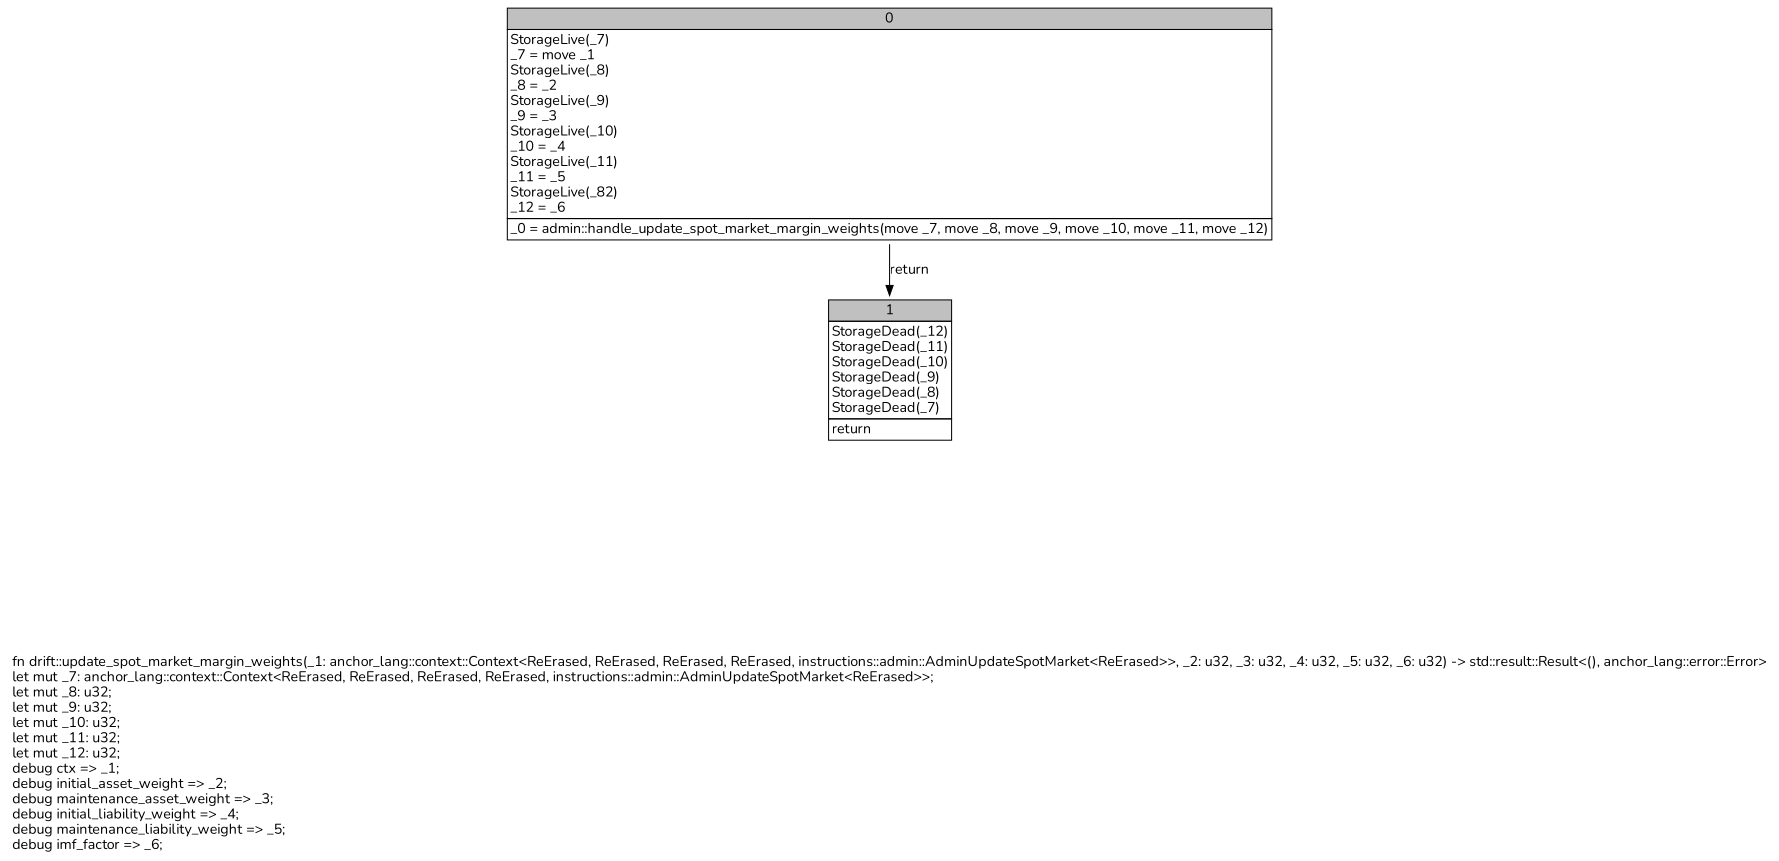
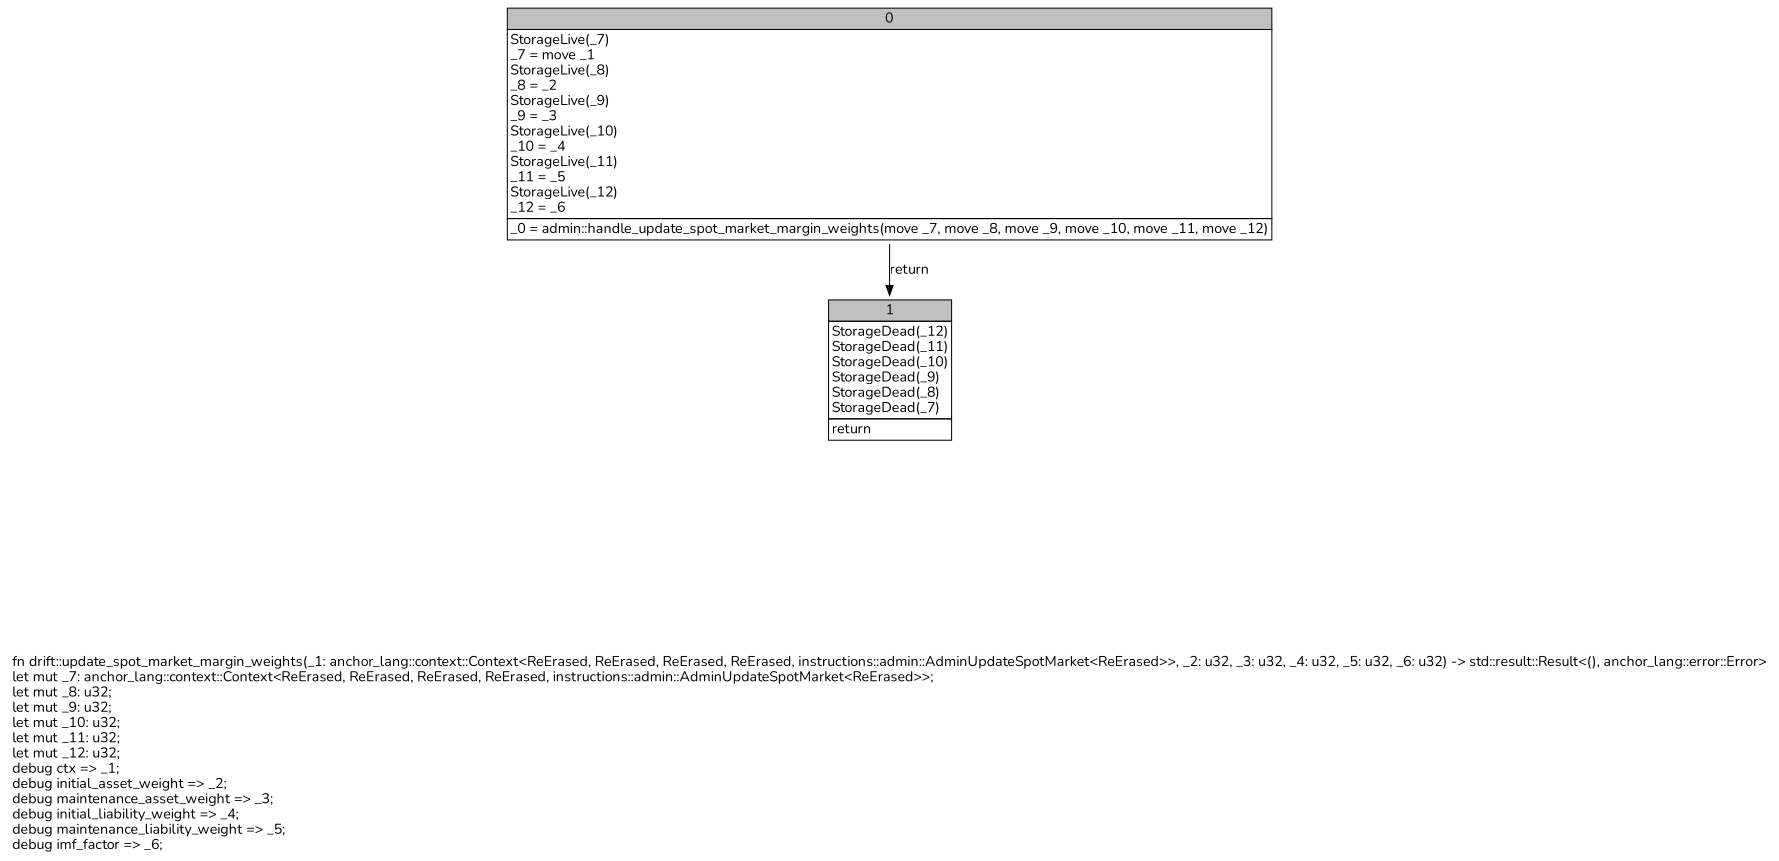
(564, 192) -> (564, 192)
